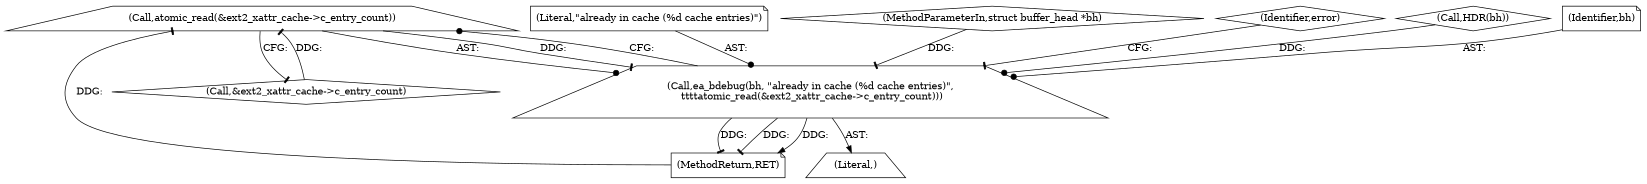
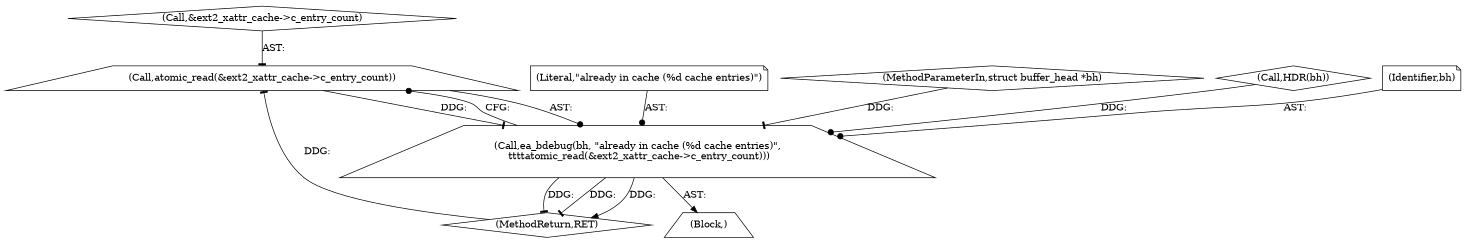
(1300, 19) -> none
(311, 48) -> (275, 48)
(266, 58) -> none
(728, 165) -> (547, 225)
(856, 165) -> (709, 225)
